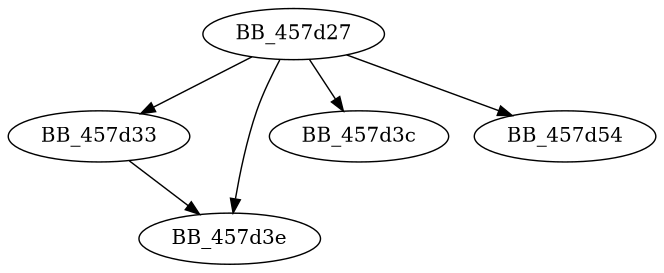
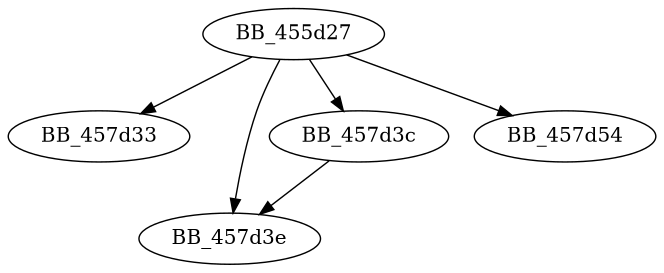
(294, 34) -> (294, 34)
(159, 183) -> (300, 183)
